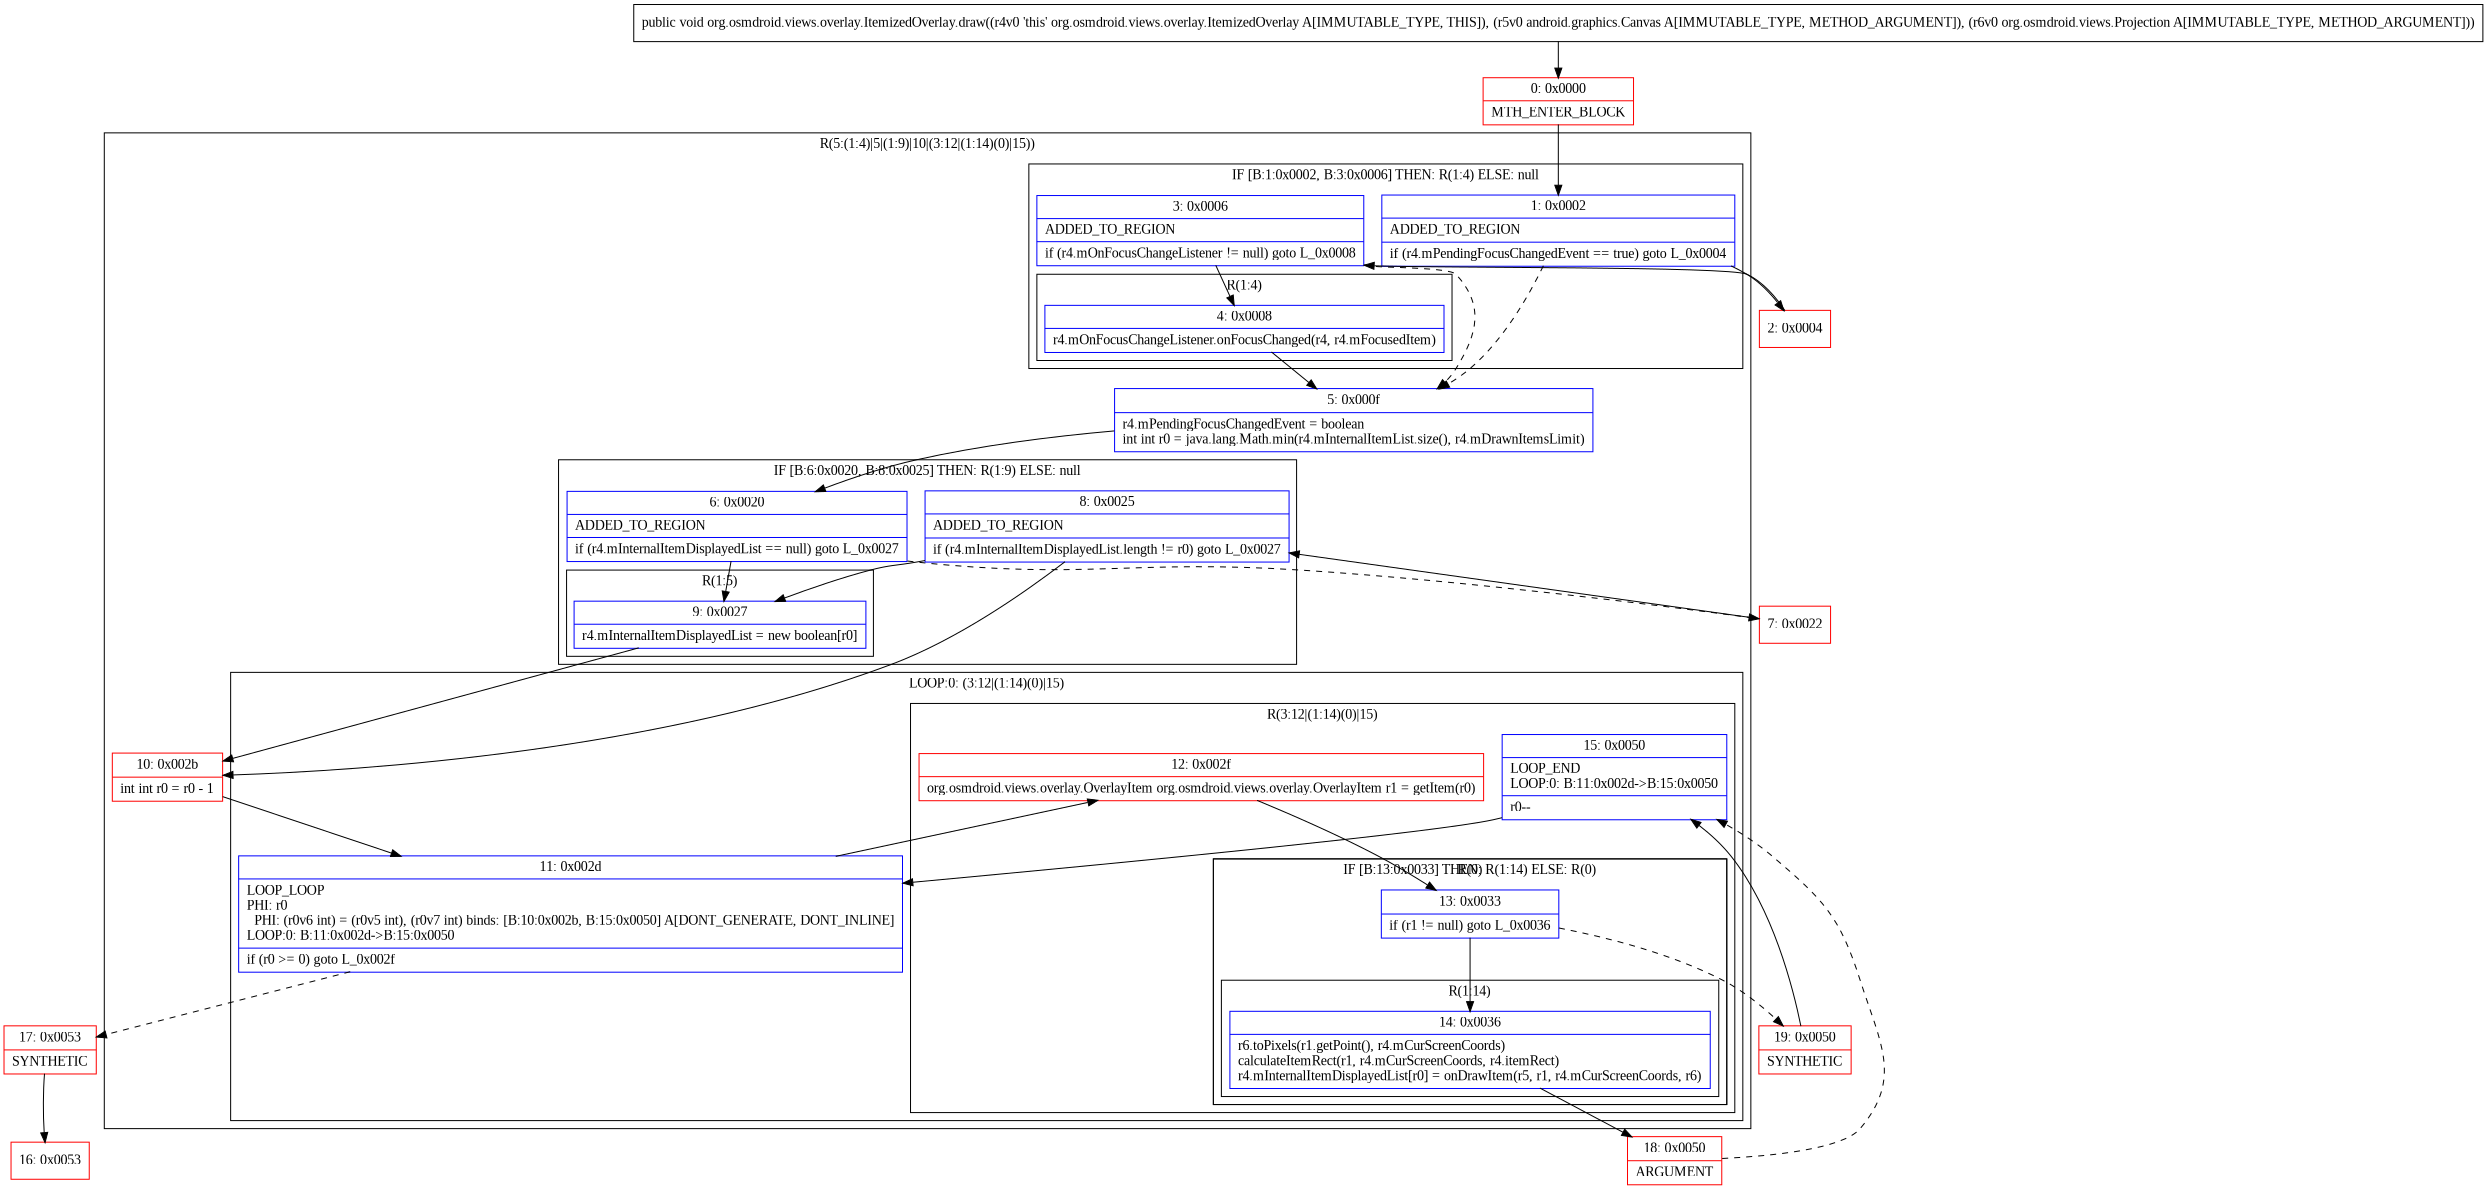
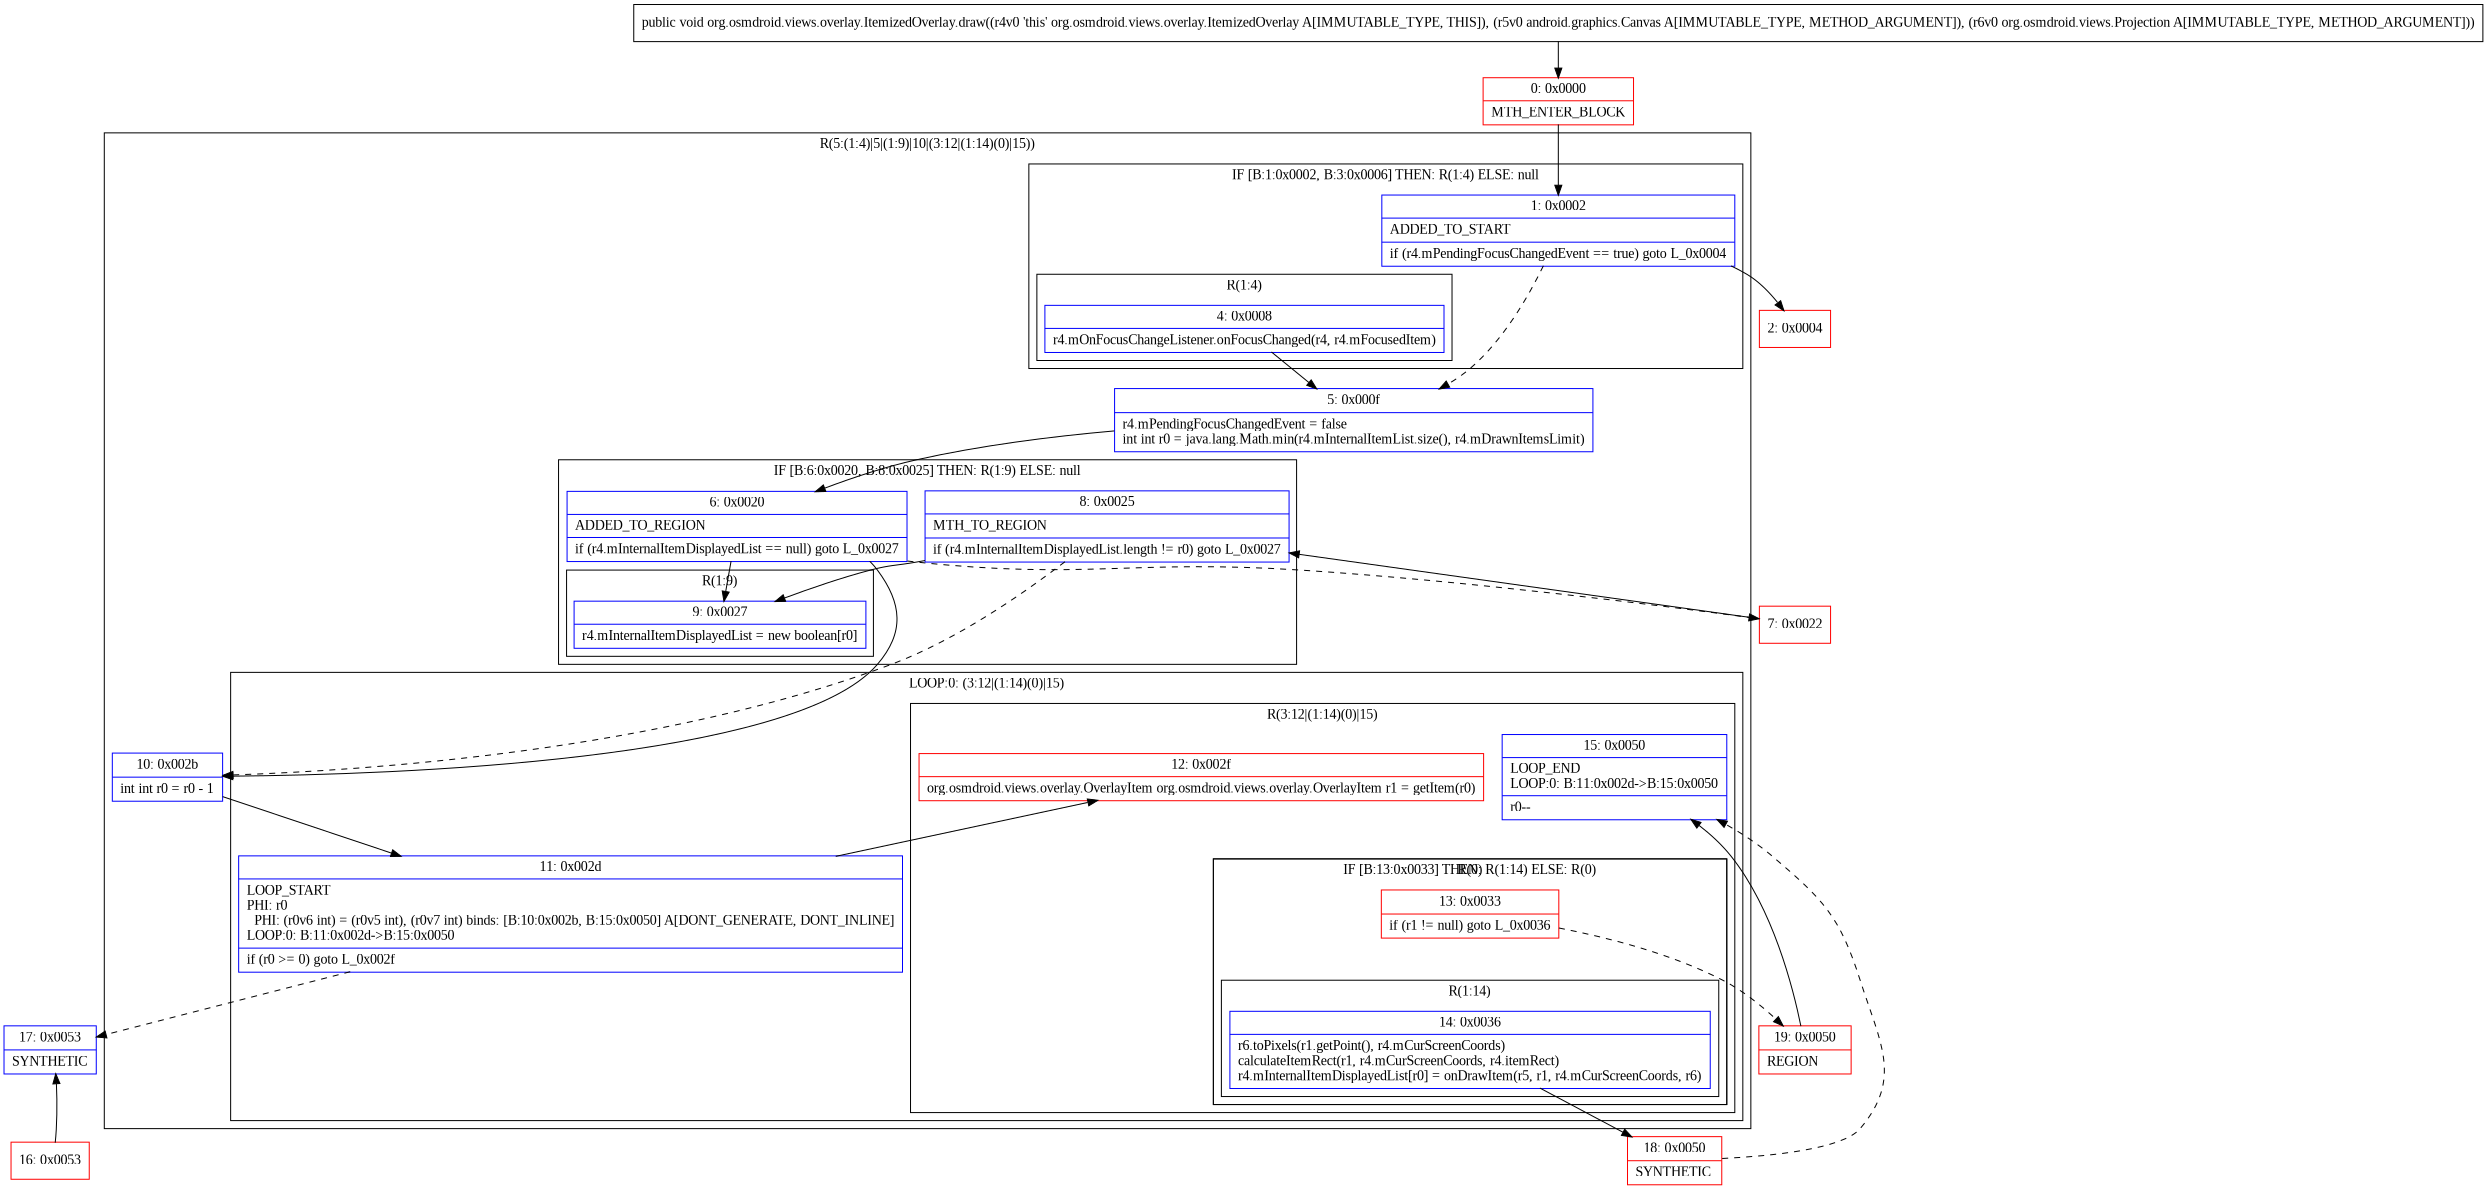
(1455, 230) -> (1451, 230)
(1200, 231) -> none
(1243, 424) -> (1235, 424)
(998, 525) -> (990, 525)
(720, 582) -> (720, 582)
(436, 703) -> (621, 750)
(666, 726) -> (666, 726)
(167, 777) -> (167, 777)
(1331, 833) -> none
(1208, 854) -> none
(286, 890) -> (289, 890)
(1470, 914) -> (1470, 914)
(1470, 970) -> none
(50, 1050) -> (50, 1050)
(1805, 1061) -> (1793, 1061)
(43, 1103) -> (57, 1113)
(1675, 1172) -> (1674, 1172)
